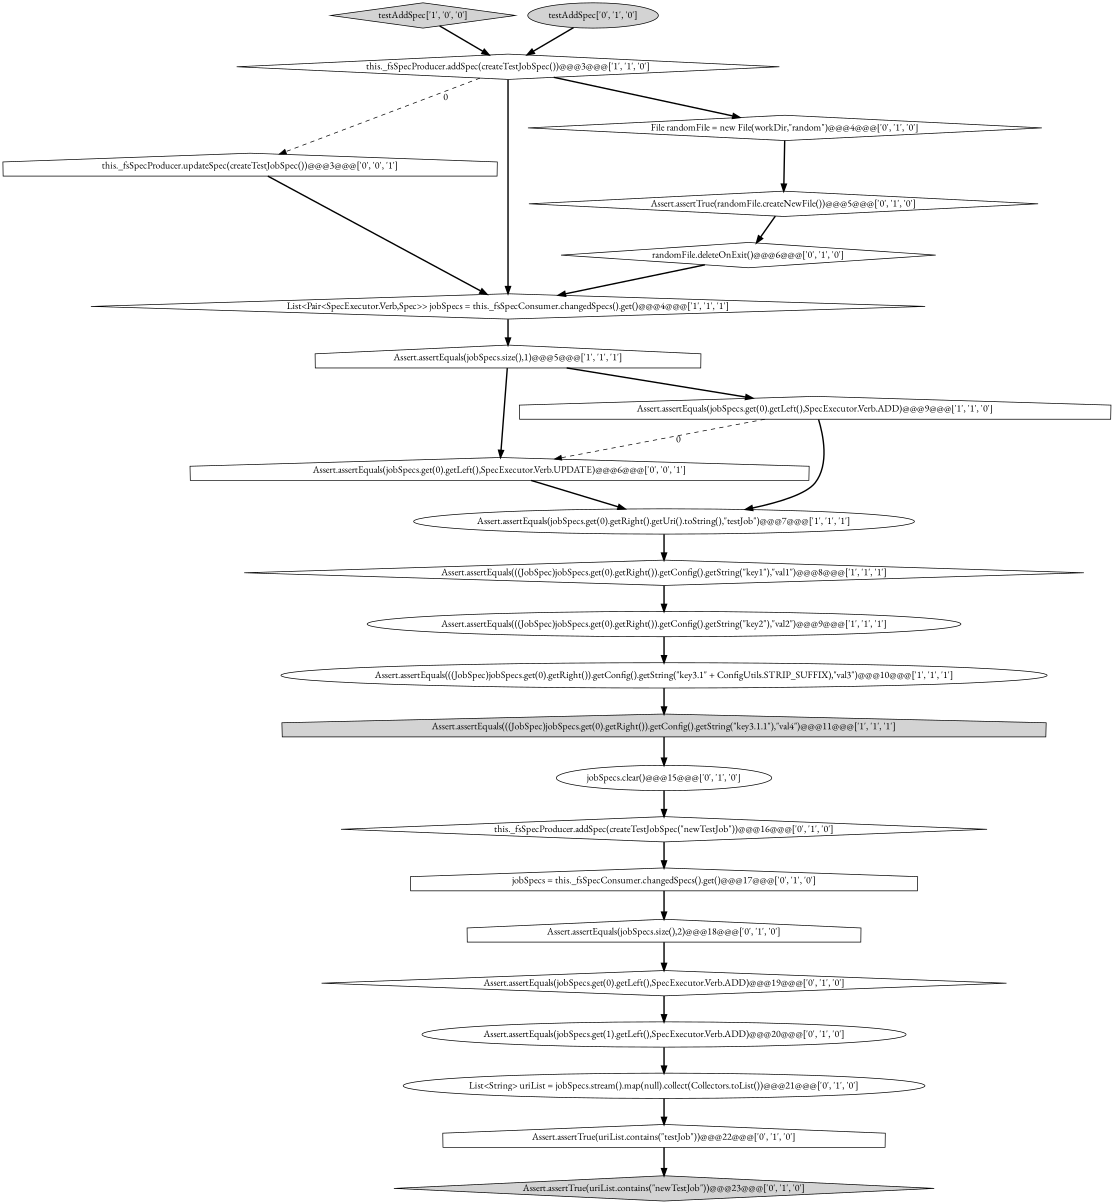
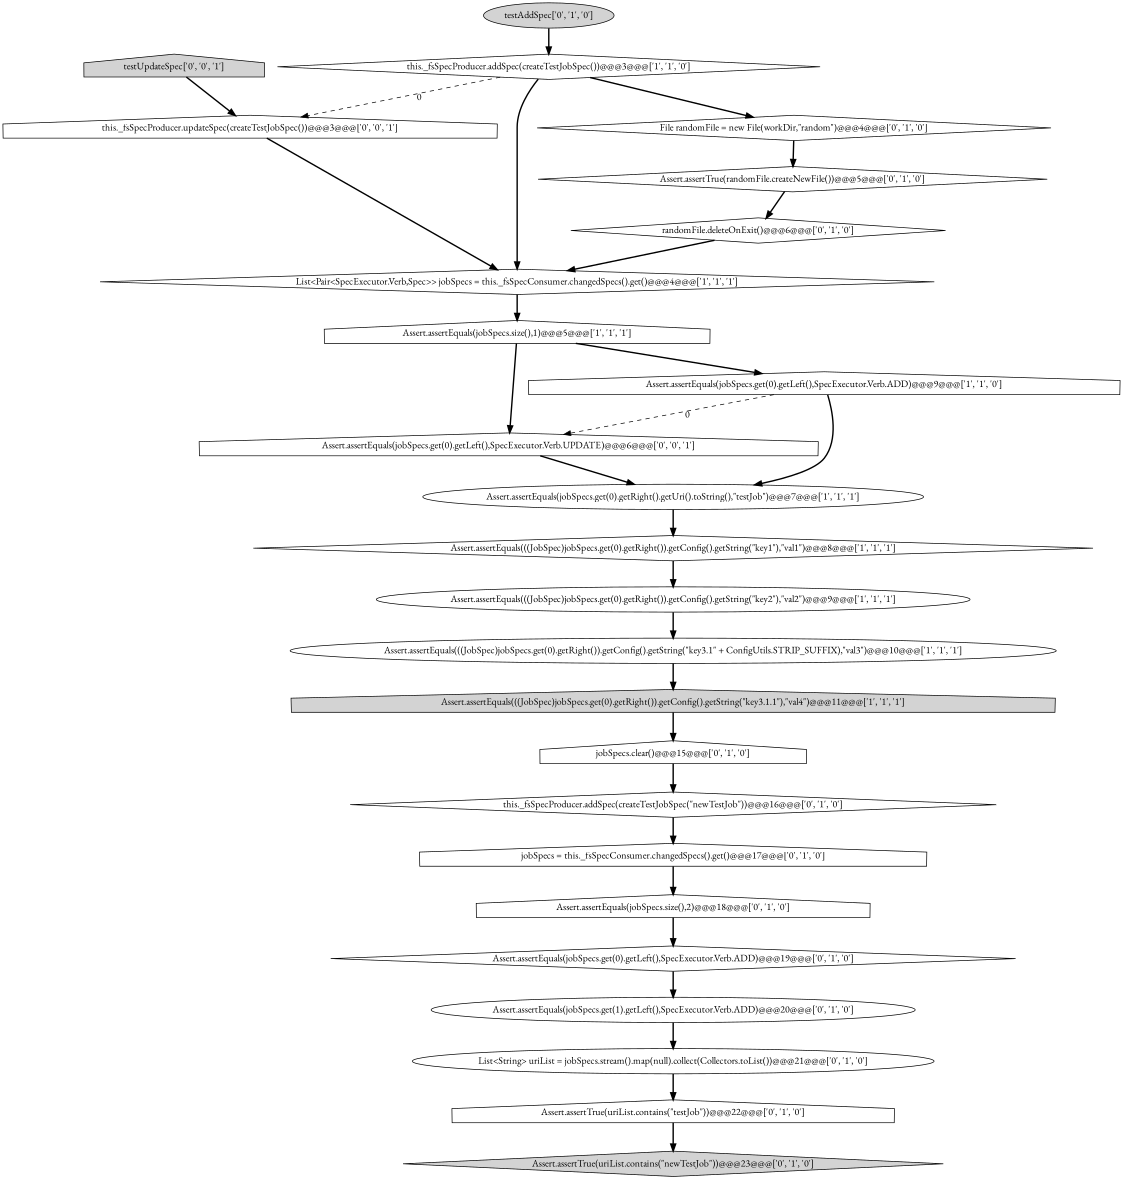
(423, 15) -> none
none -> (174, 67)
(664, 778) -> (673, 753)
